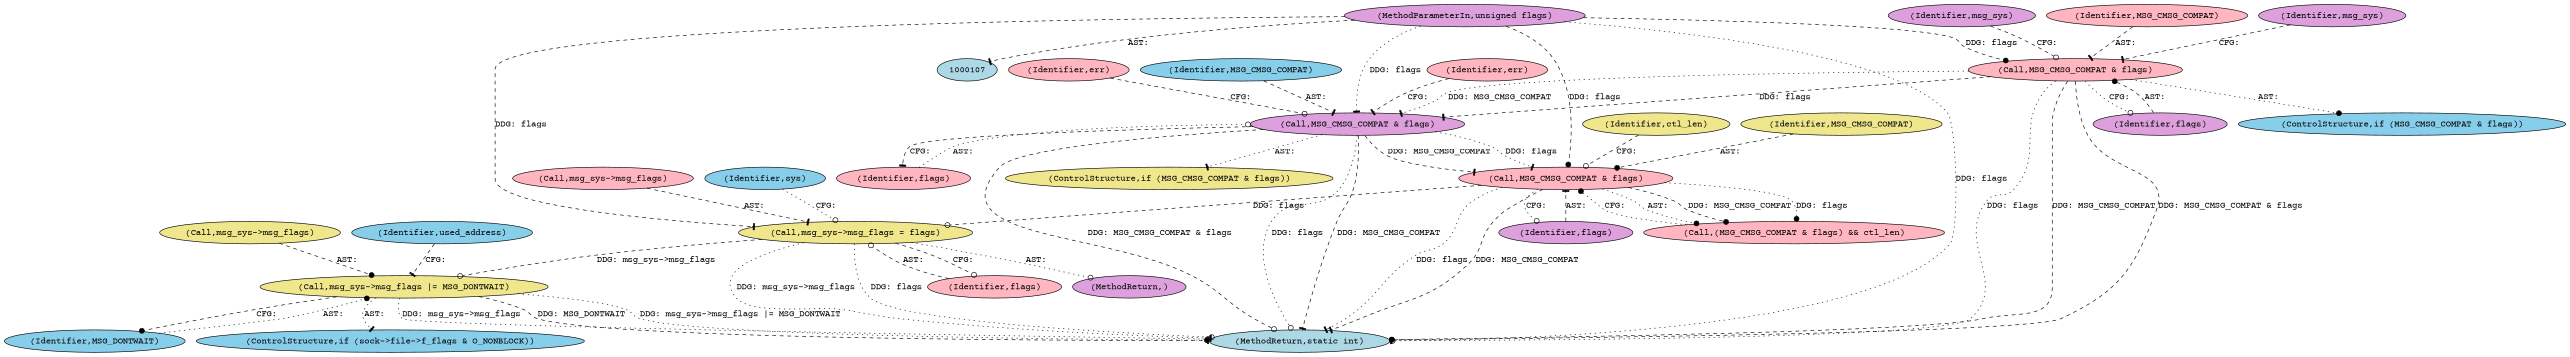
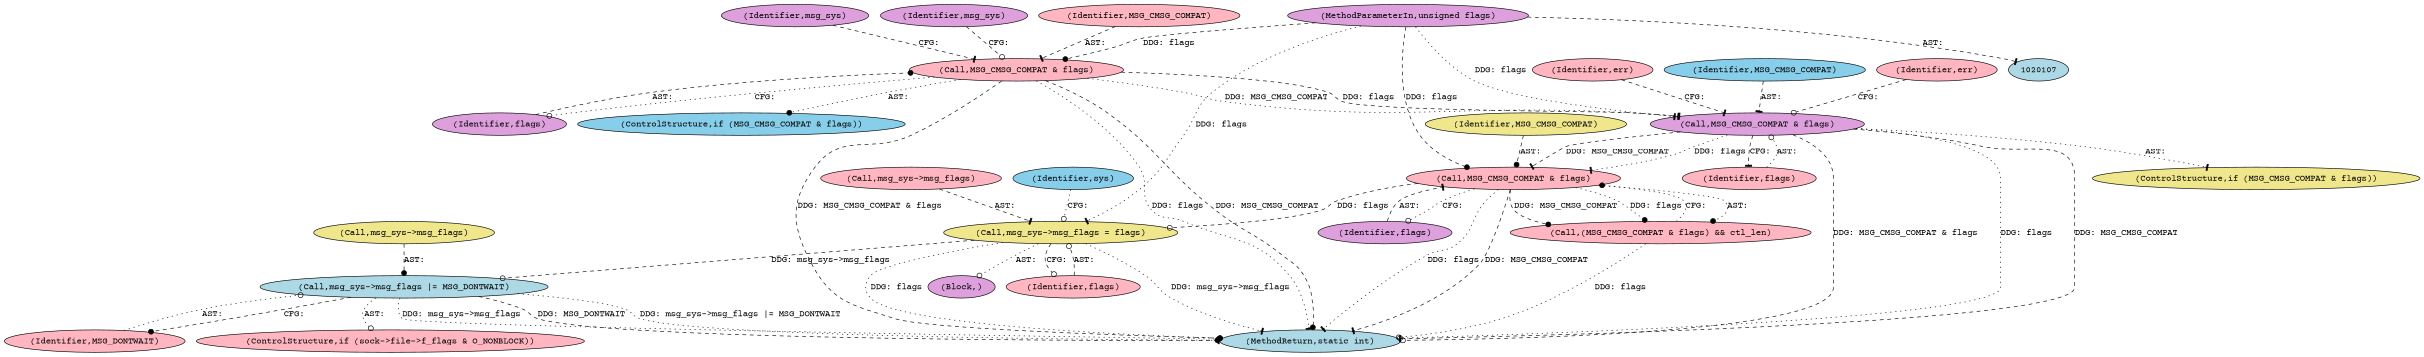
(730, 33) -> (1212, 93)
(967, 70) -> (2039, 70)
(1656, 124) -> none
(442, 233) -> none
(1934, 256) -> (1530, 308)
(404, 287) -> (404, 287)
(1129, 287) -> (962, 287)
(363, 312) -> (364, 311)
(263, 321) -> (210, 308)
(95, 341) -> (95, 341)
(390, 341) -> (390, 341)
